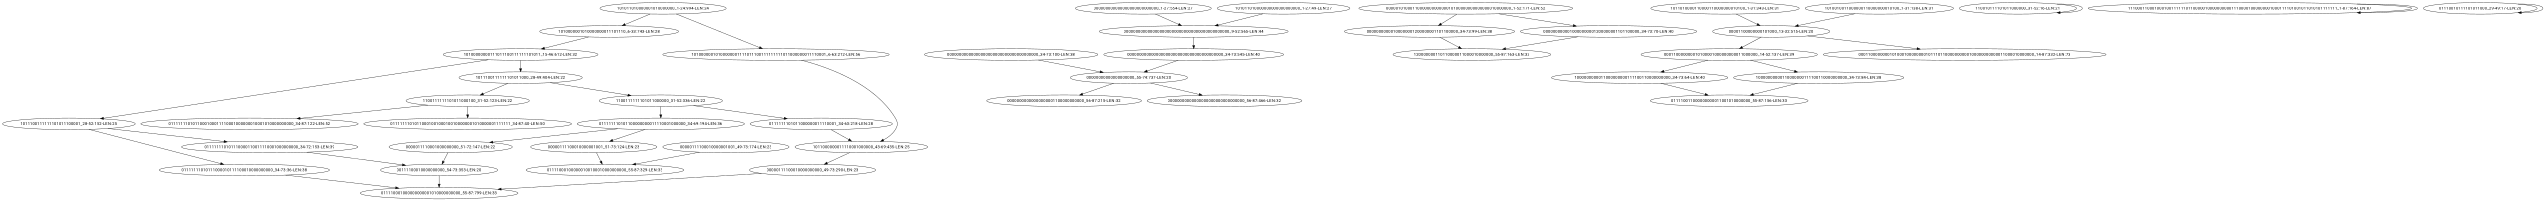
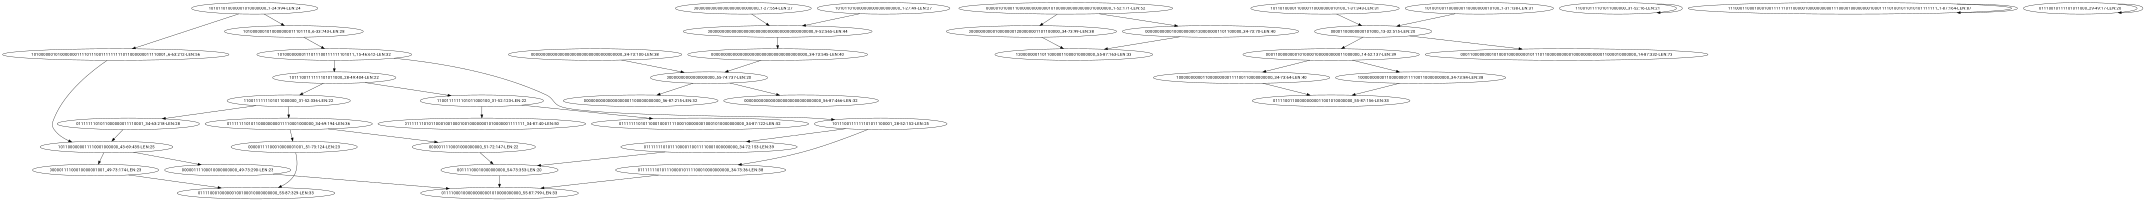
none -> (102, 157)
